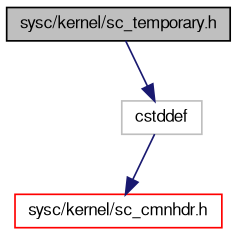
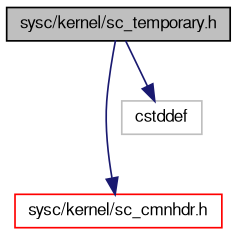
(144, 157) -> (106, 109)
